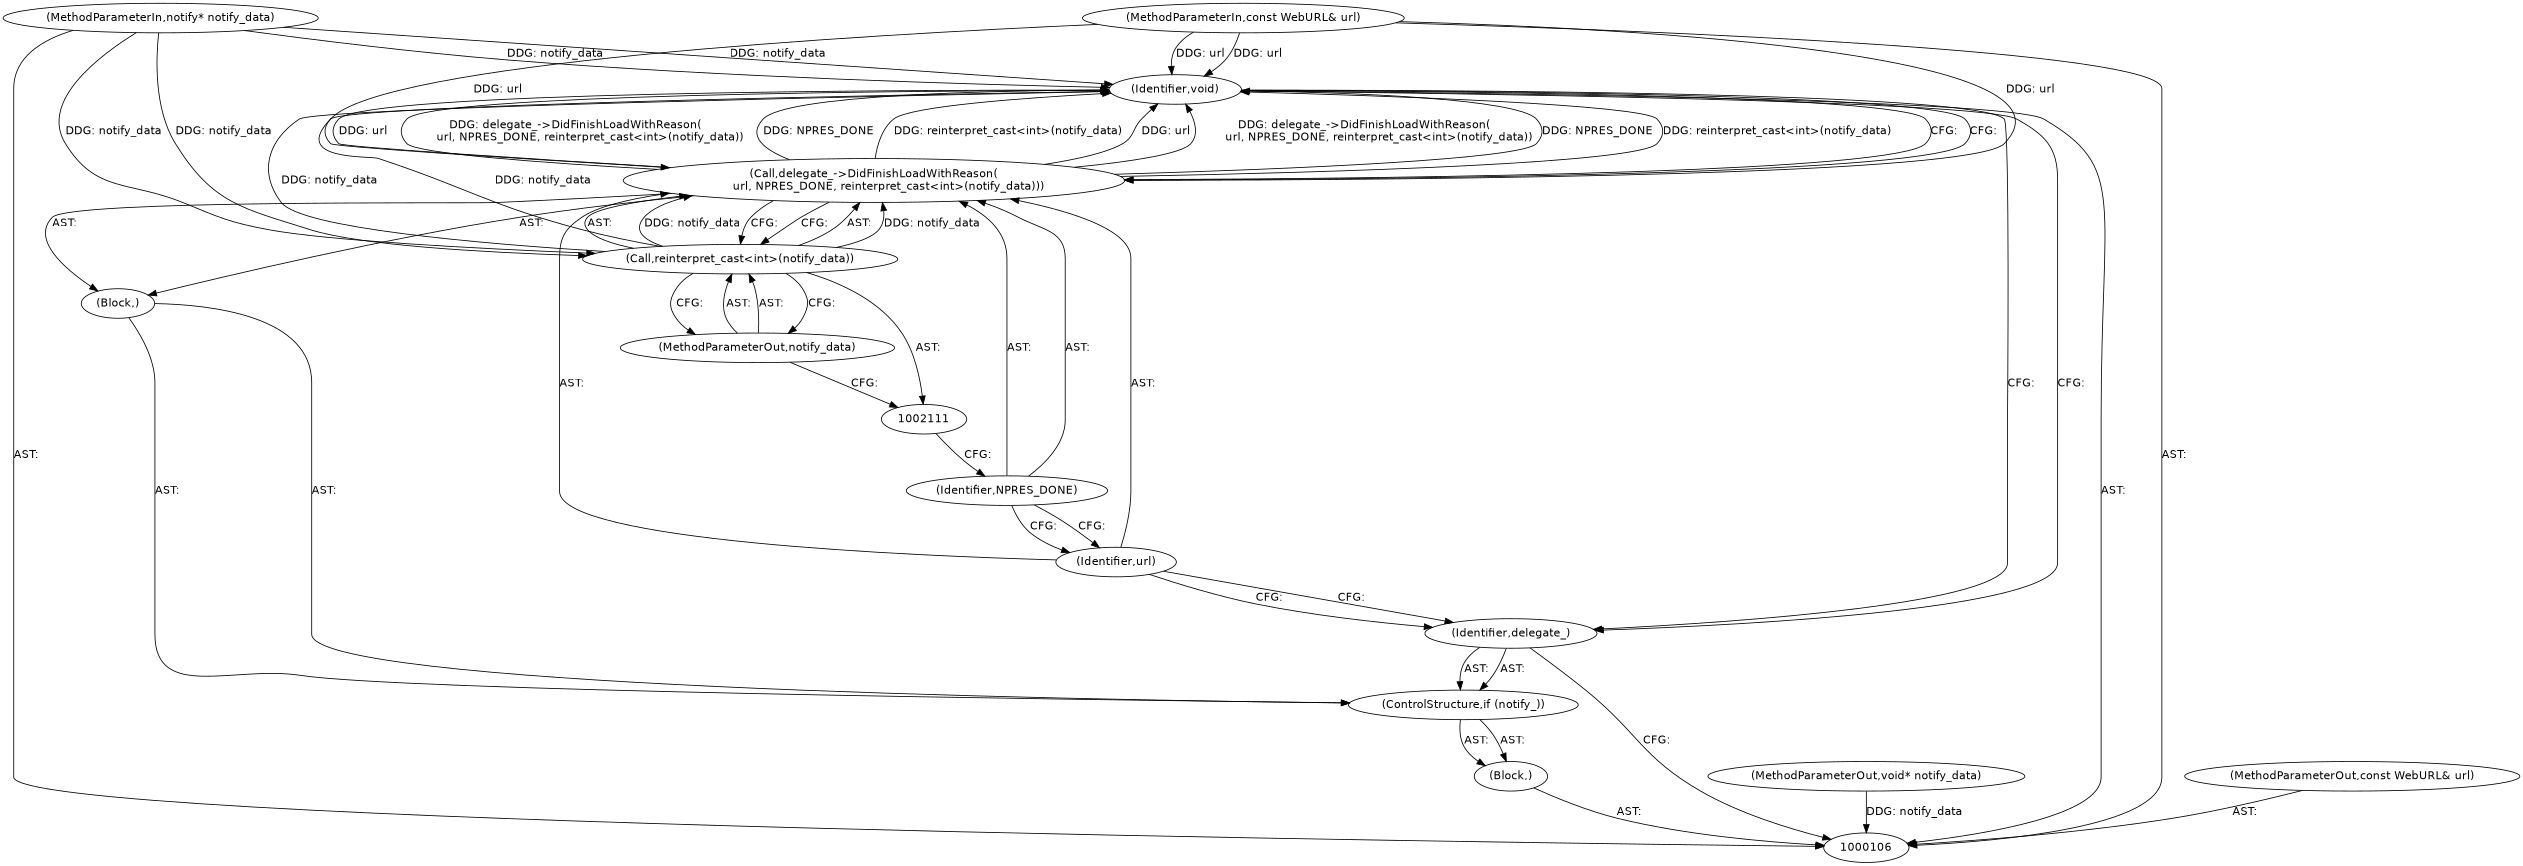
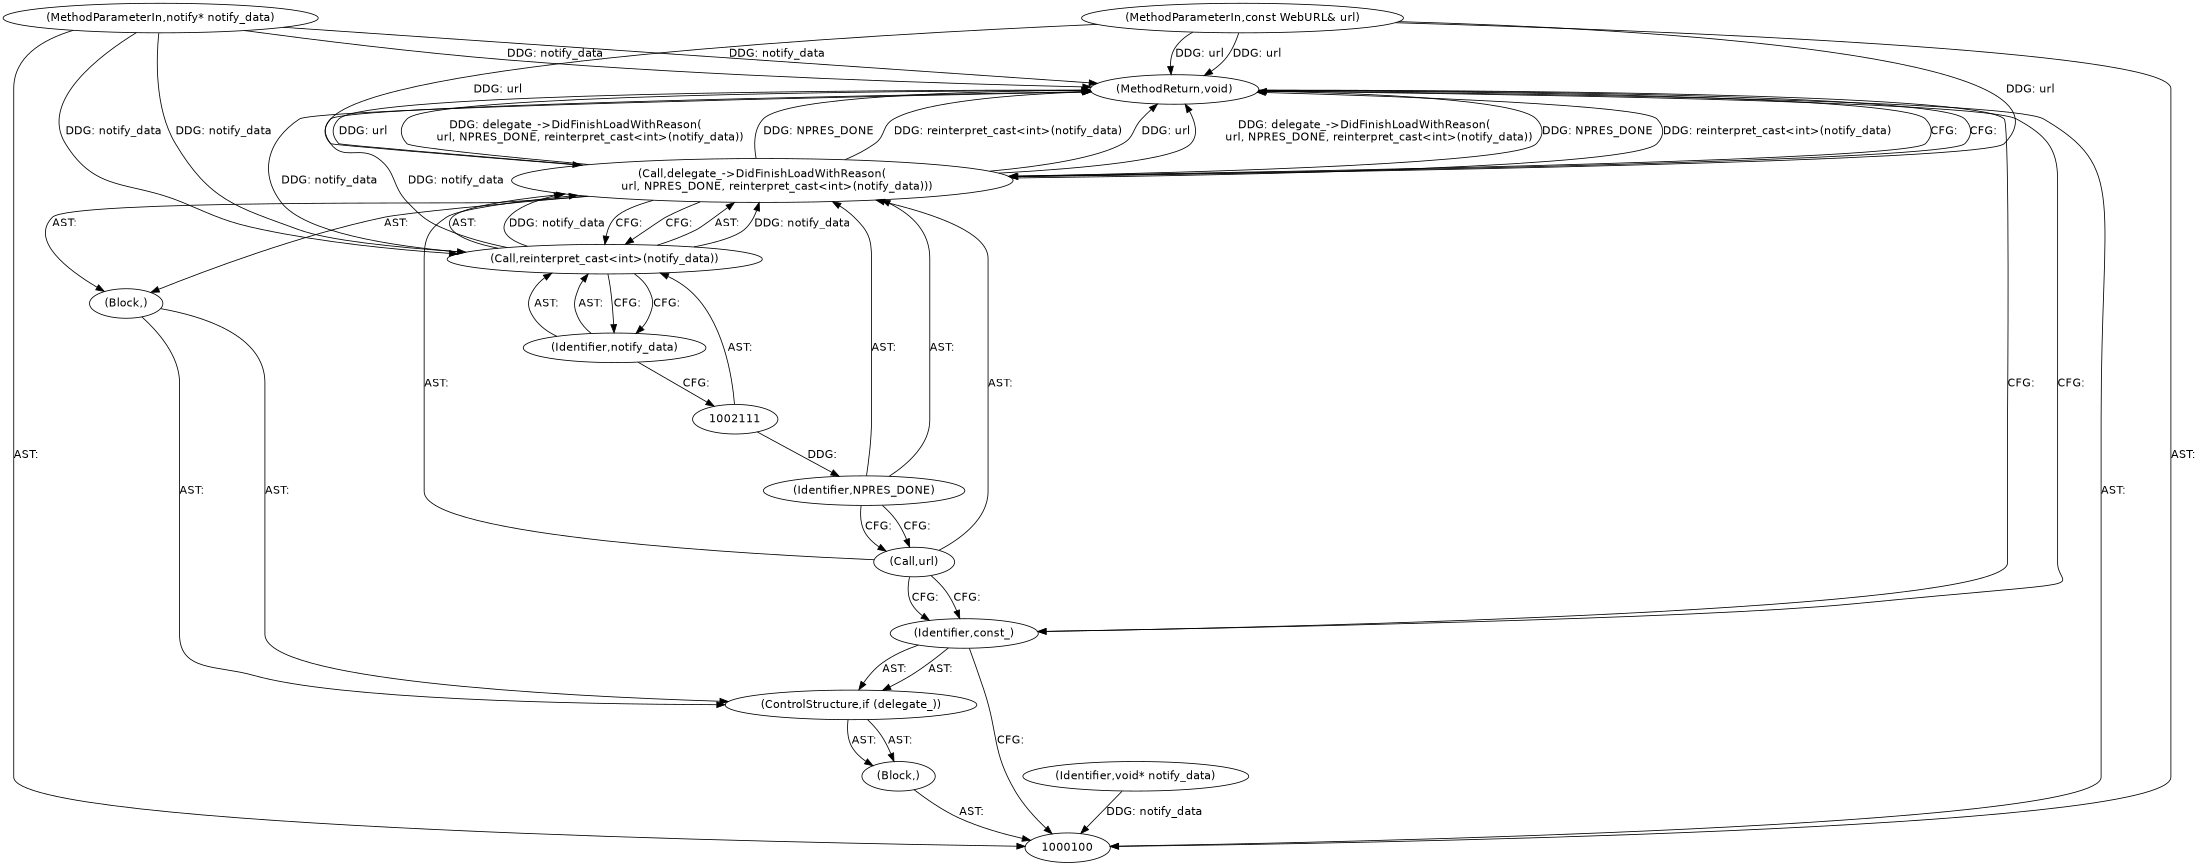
(1175, 89) -> (1174, 89)
(886, 315) -> (718, 331)
(757, 348) -> (615, 348)
(980, 455) -> (824, 455)
(1116, 562) -> (914, 562)
(1511, 633) -> (964, 633)
(1463, 705) -> (851, 705)
(1866, 776) -> (1136, 776)
(2352, 776) -> none
(1866, 848) -> (1068, 848)
